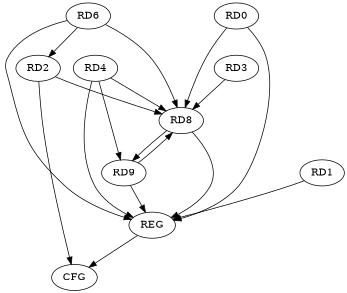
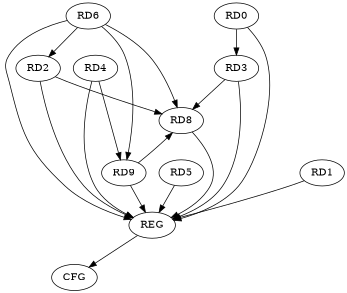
(204, 62) -> (236, 39)
(135, 92) -> none
(152, 143) -> (132, 85)
(49, 161) -> (66, 160)
none -> (234, 161)
none -> (181, 173)
